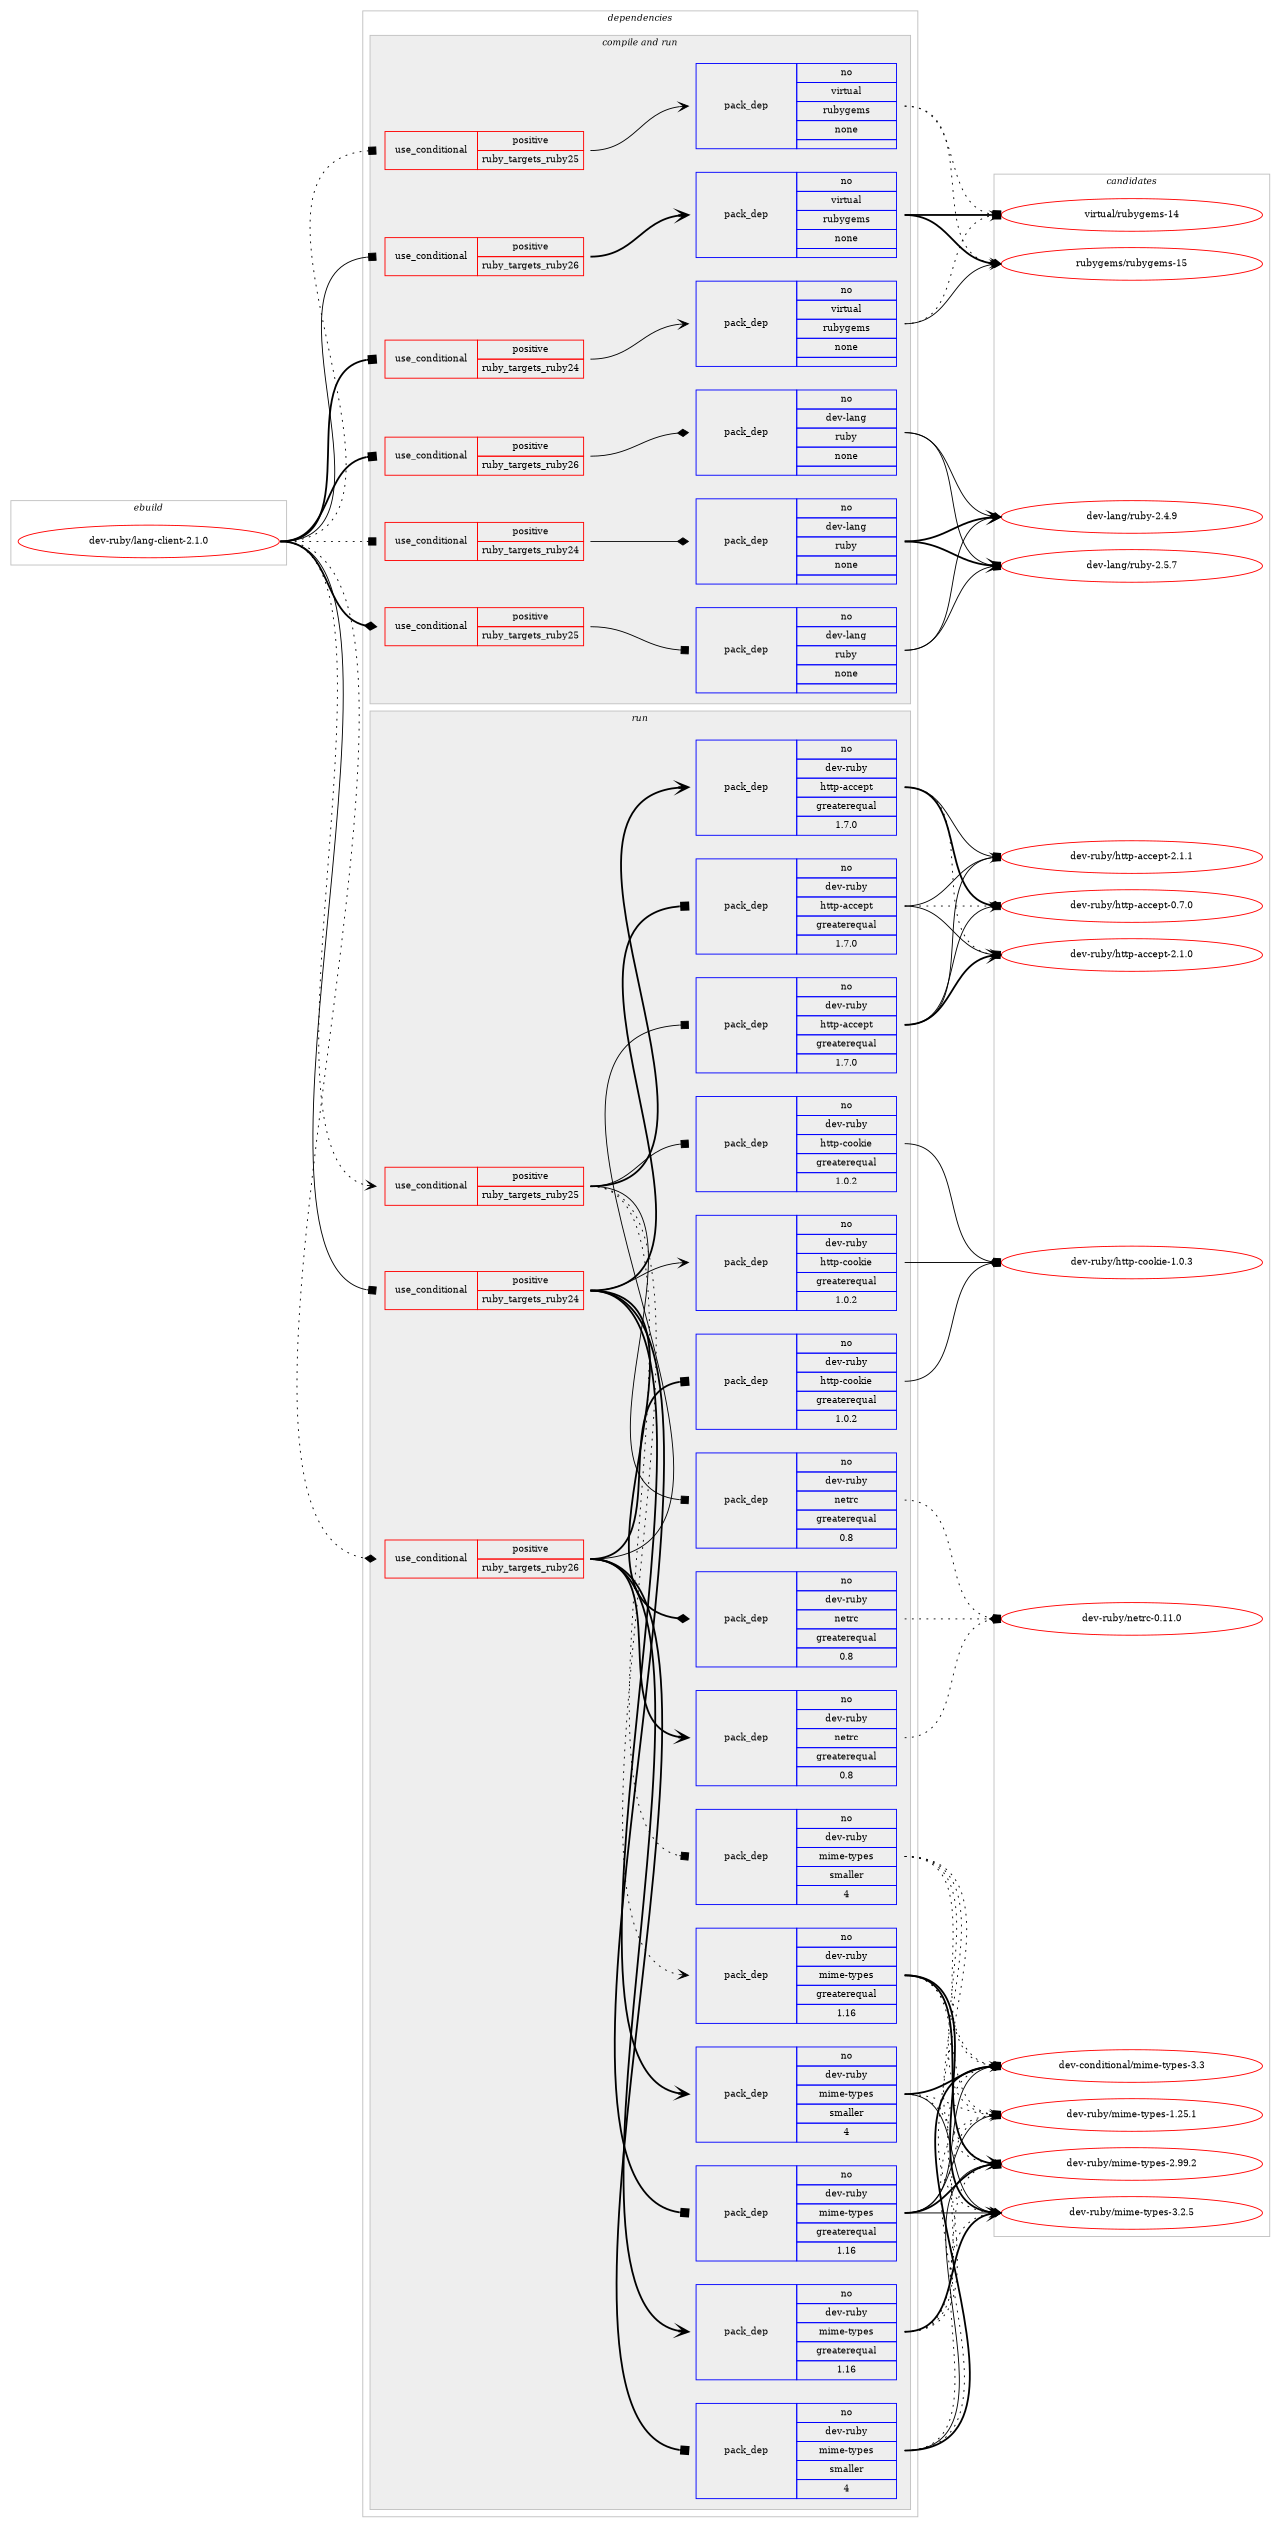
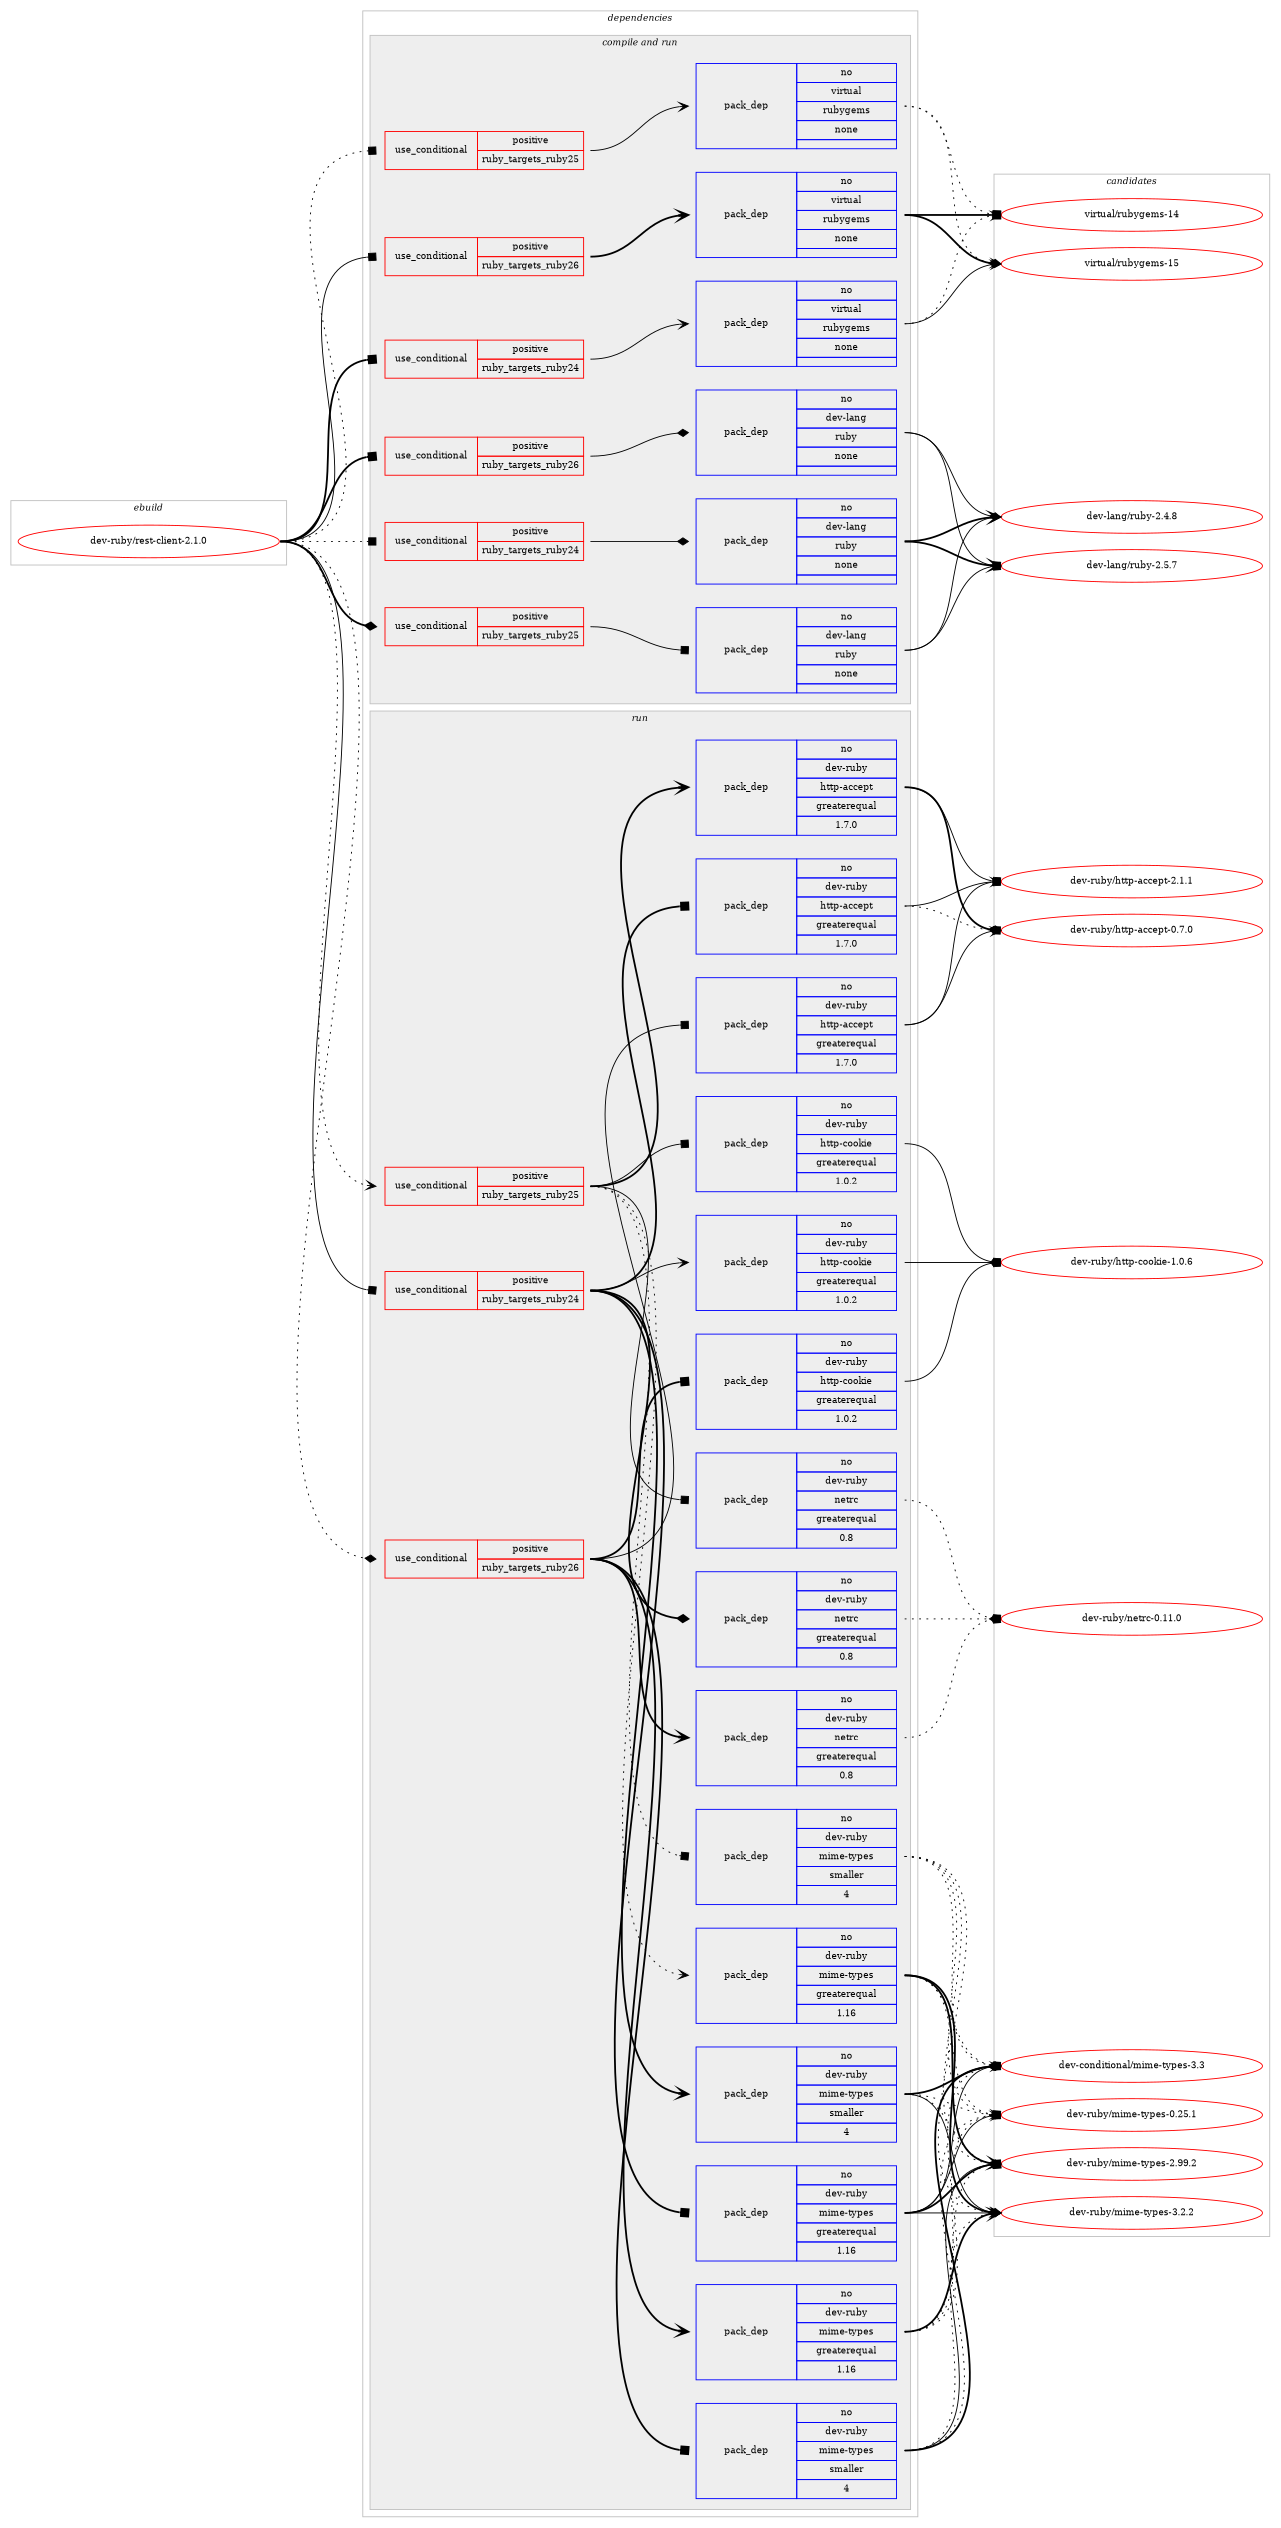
(1132, 264) -> (1132, 264)
(1132, 517) -> (1132, 517)
(149, 541) -> (149, 541)
(1132, 955) -> none
(1132, 1262) -> (1132, 1262)
(1132, 2115) -> (1132, 2115)
(1132, 2213) -> (1132, 2213)
